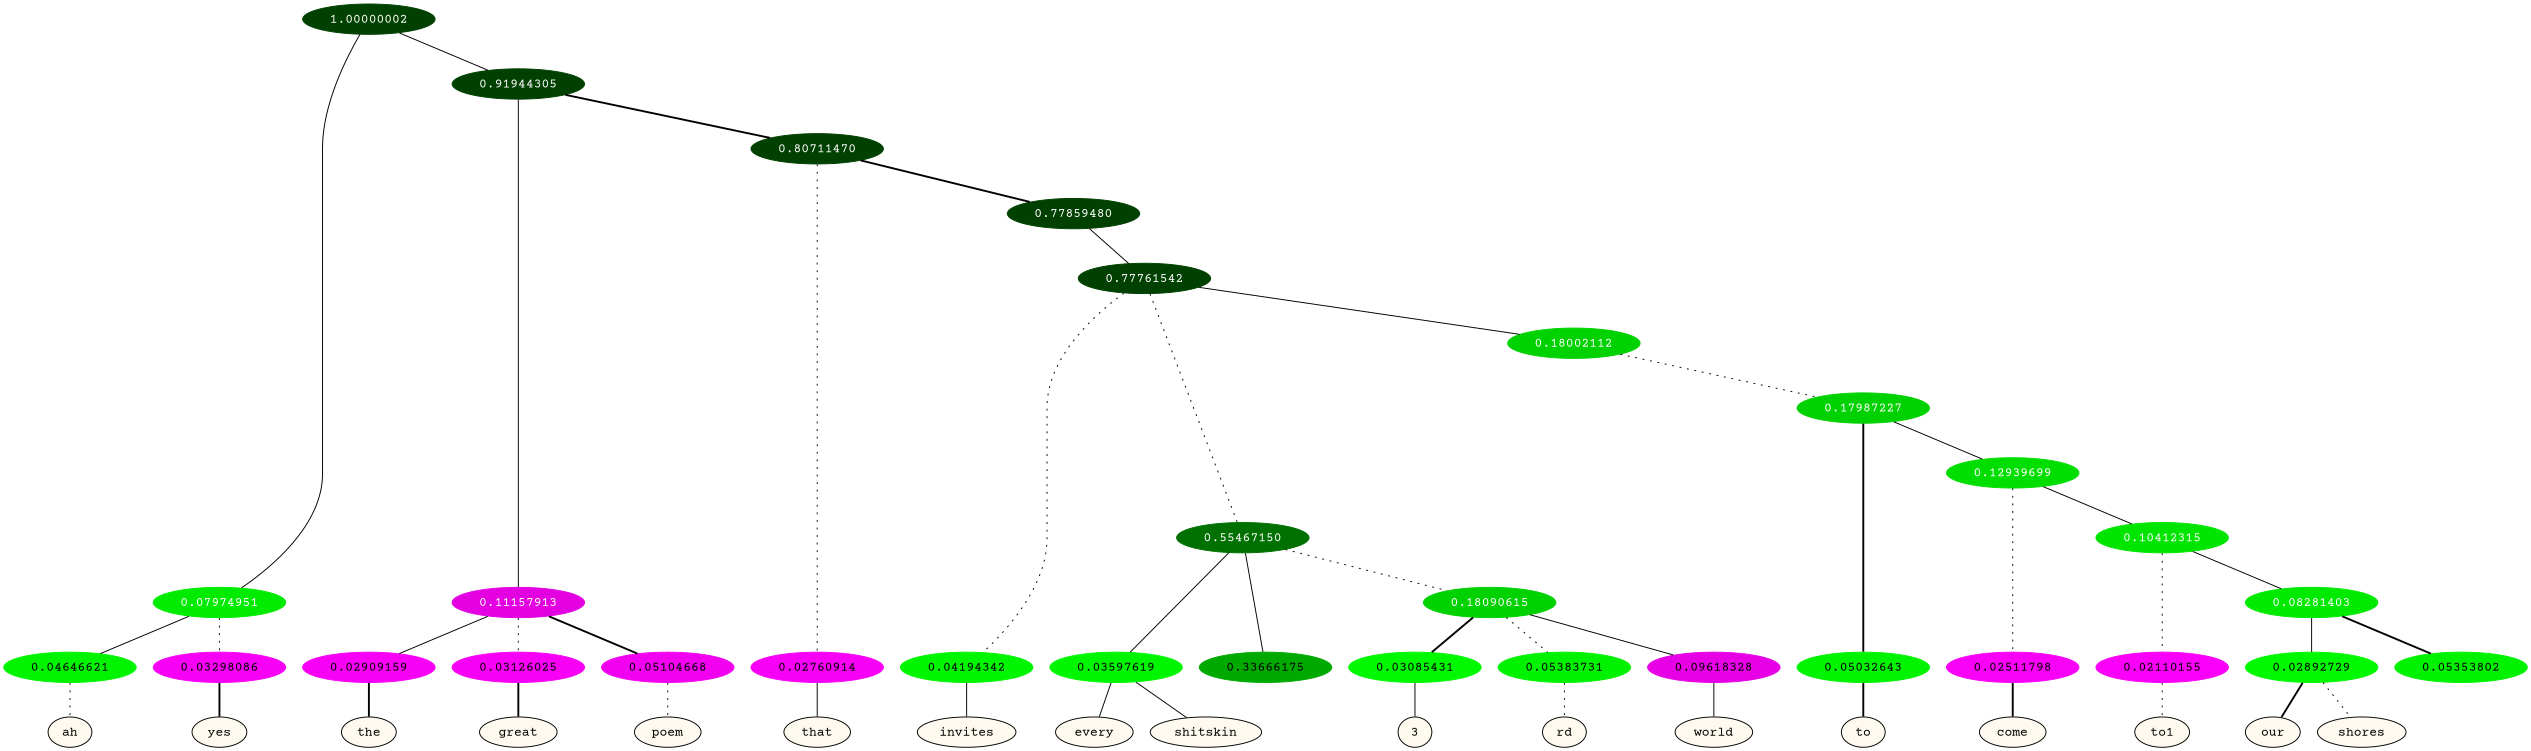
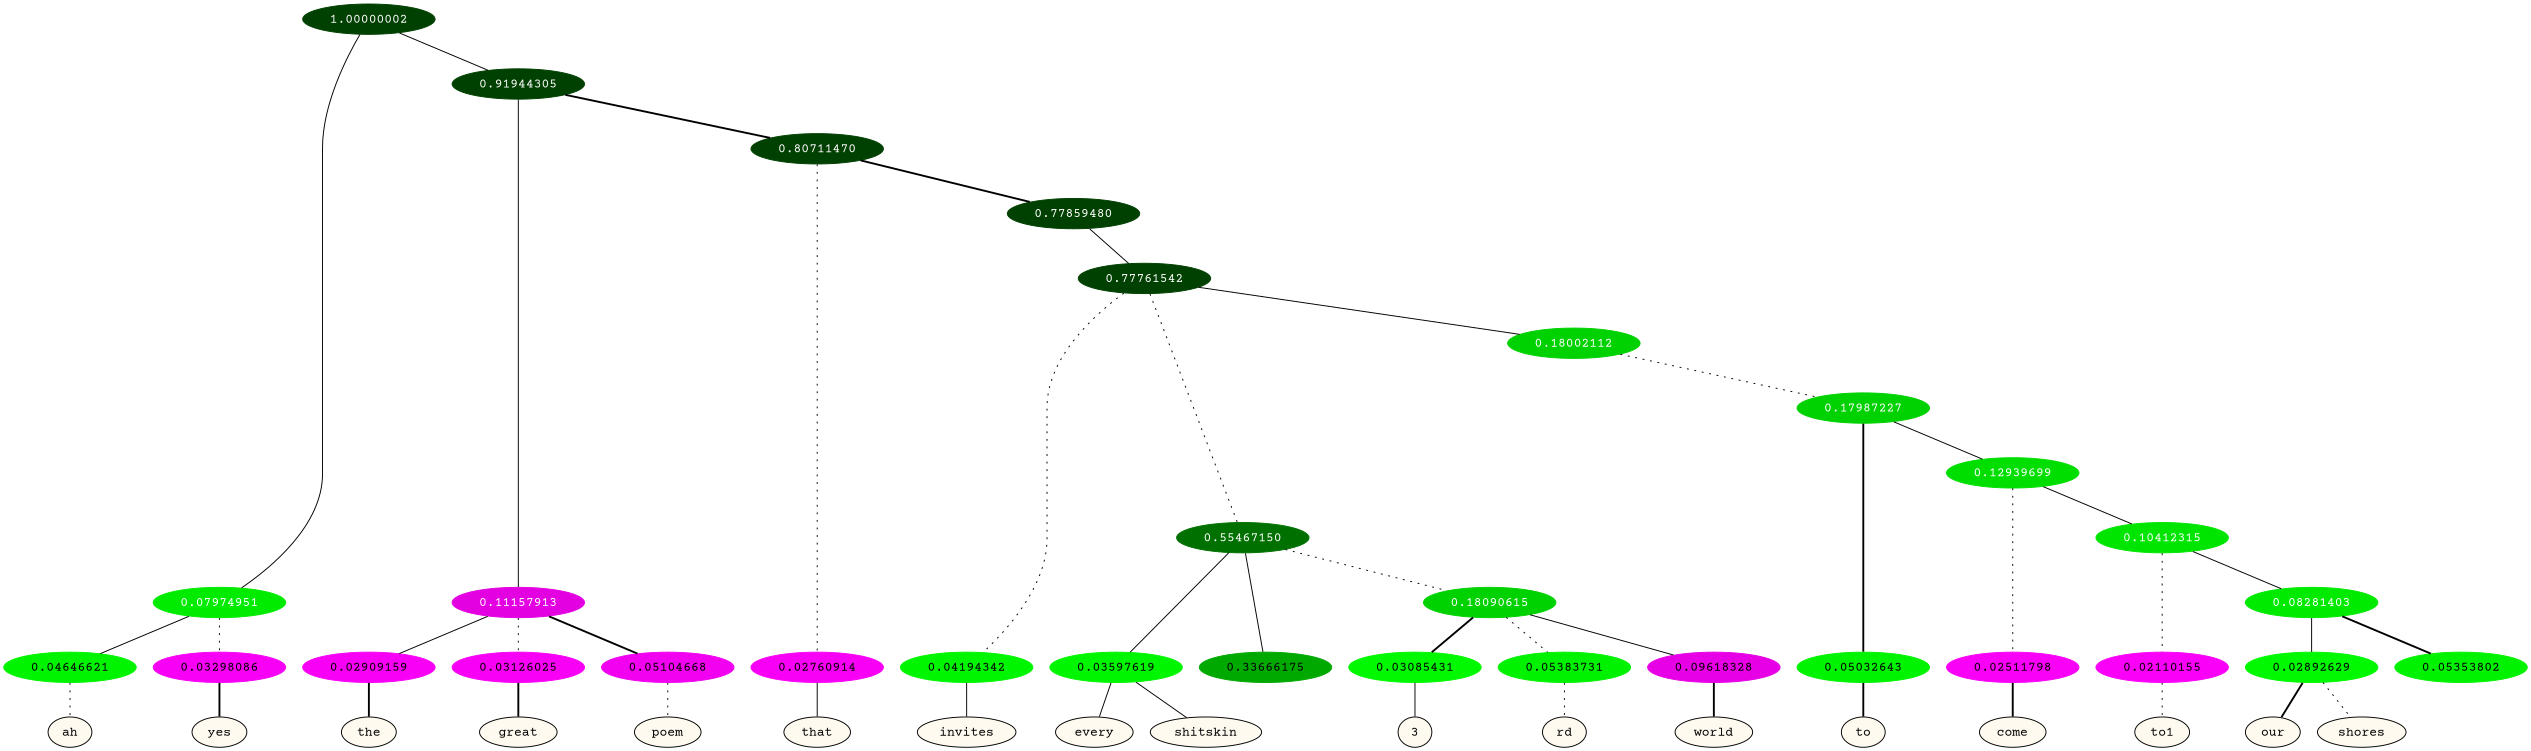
(2312, 667) -> (2312, 667)
(1714, 700) -> (1714, 700)
